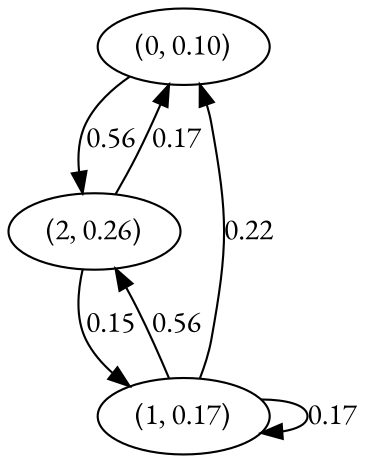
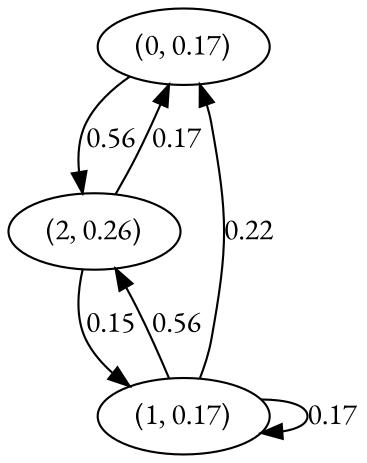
(184, 47) -> (184, 47)
